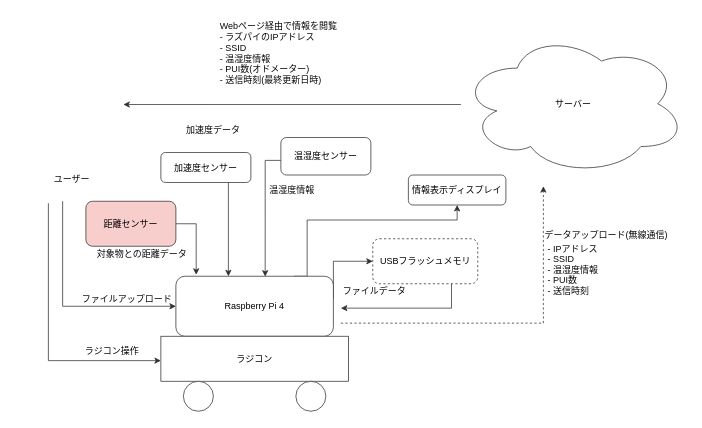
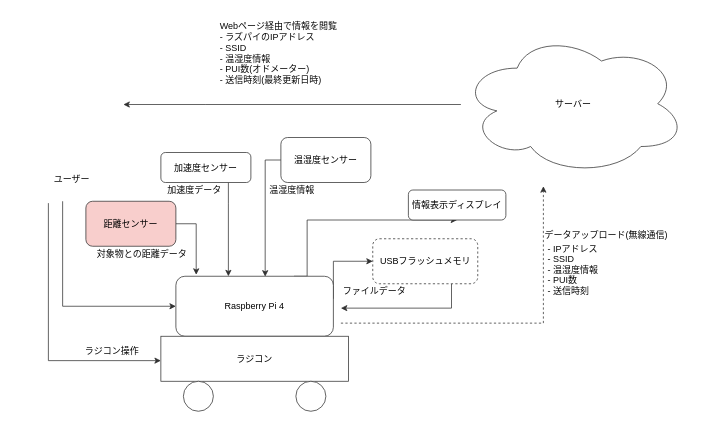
(213, 130) -> (195, 190)
(326, 156) -> (326, 160)
(457, 190) -> (457, 205)
(127, 299) -> none
